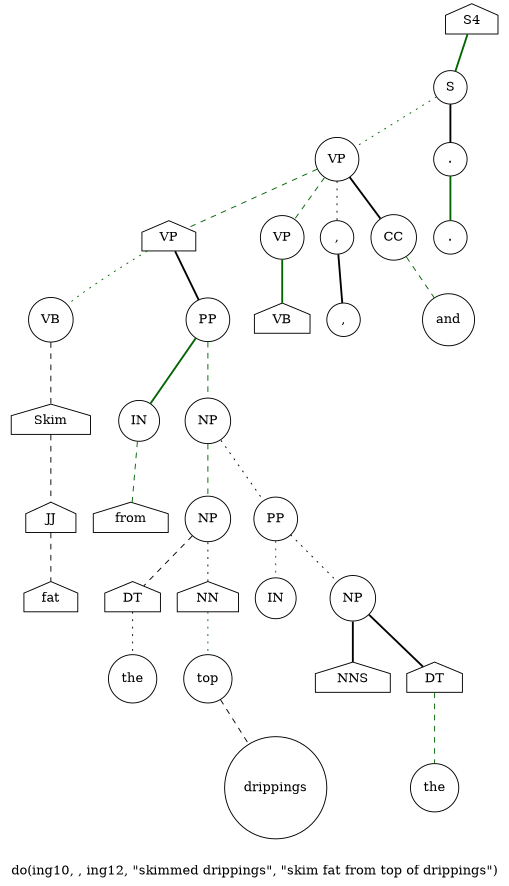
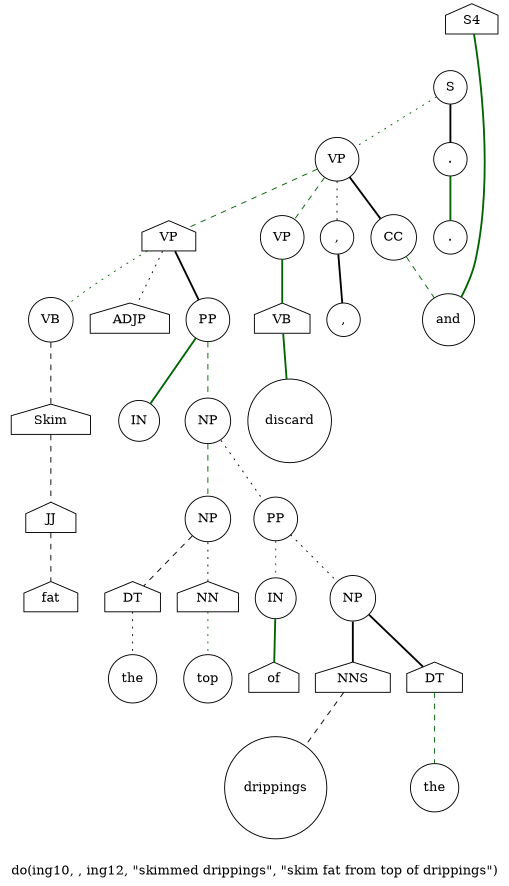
(461, 53) -> (485, 167)
none -> (130, 320)
none -> (290, 421)
(131, 519) -> none
none -> (274, 679)
(235, 722) -> (324, 719)
